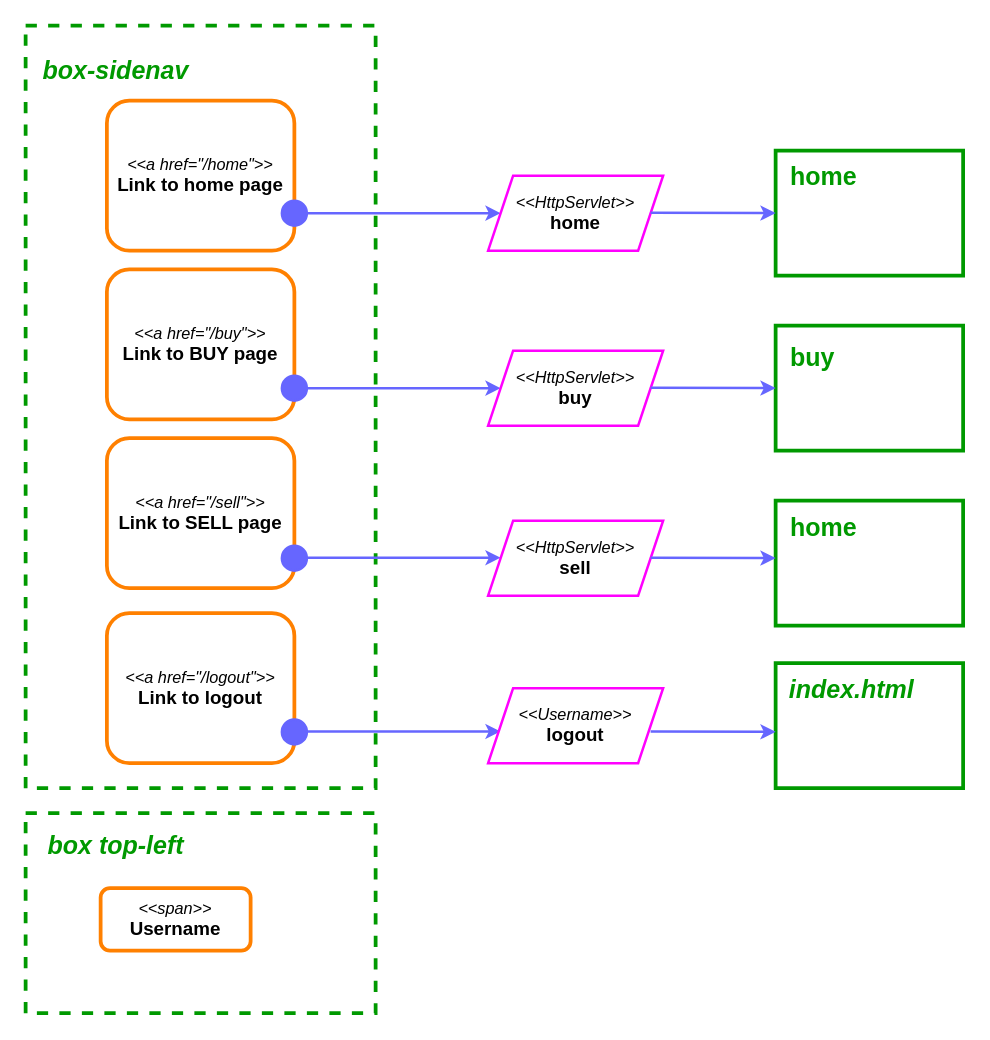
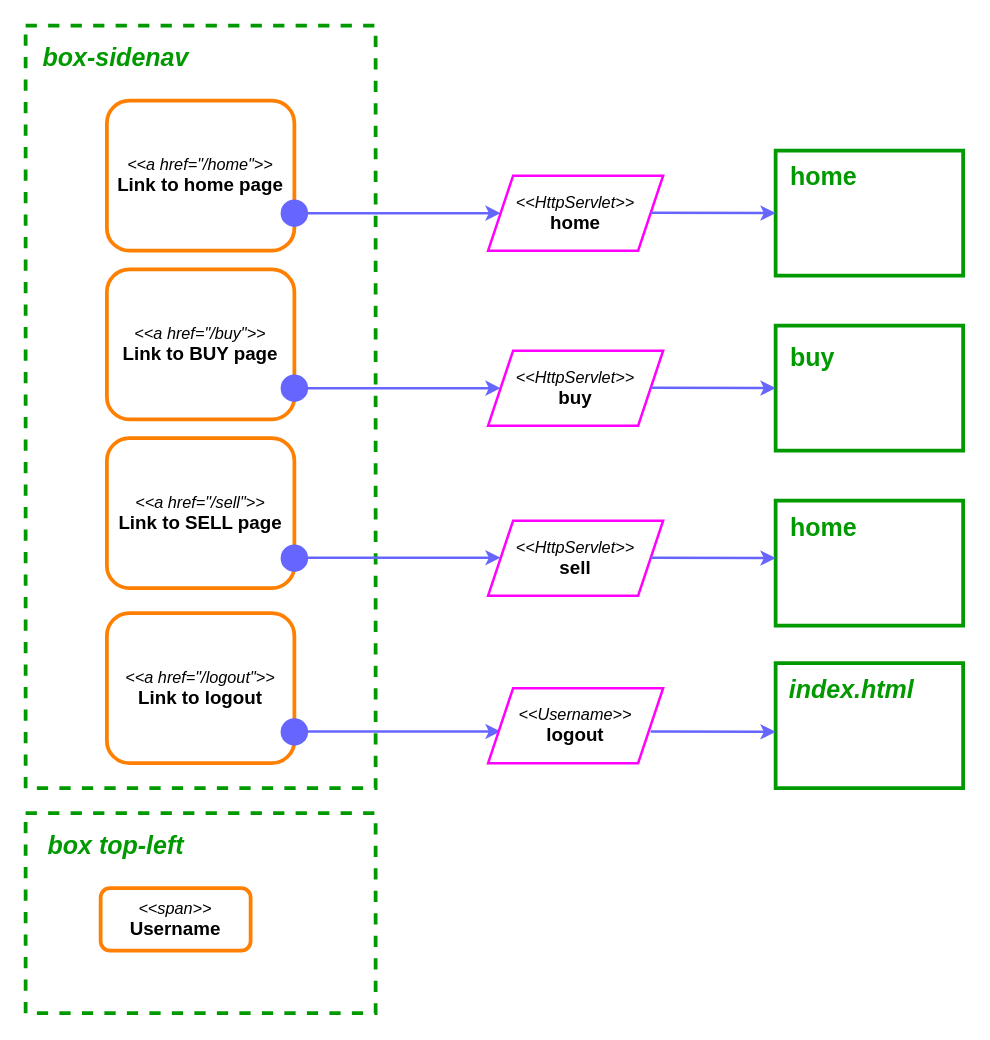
(119, 69) -> (119, 57)
